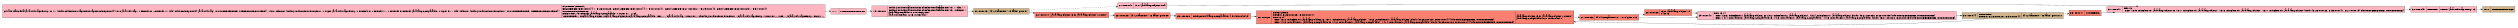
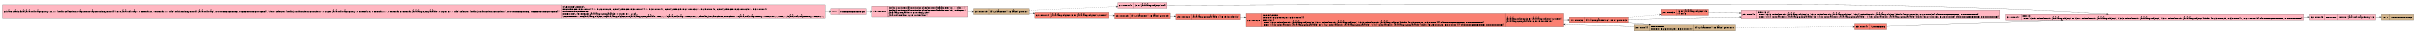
(1221, 16) -> (1216, 17)
(1958, 16) -> (1639, 24)
